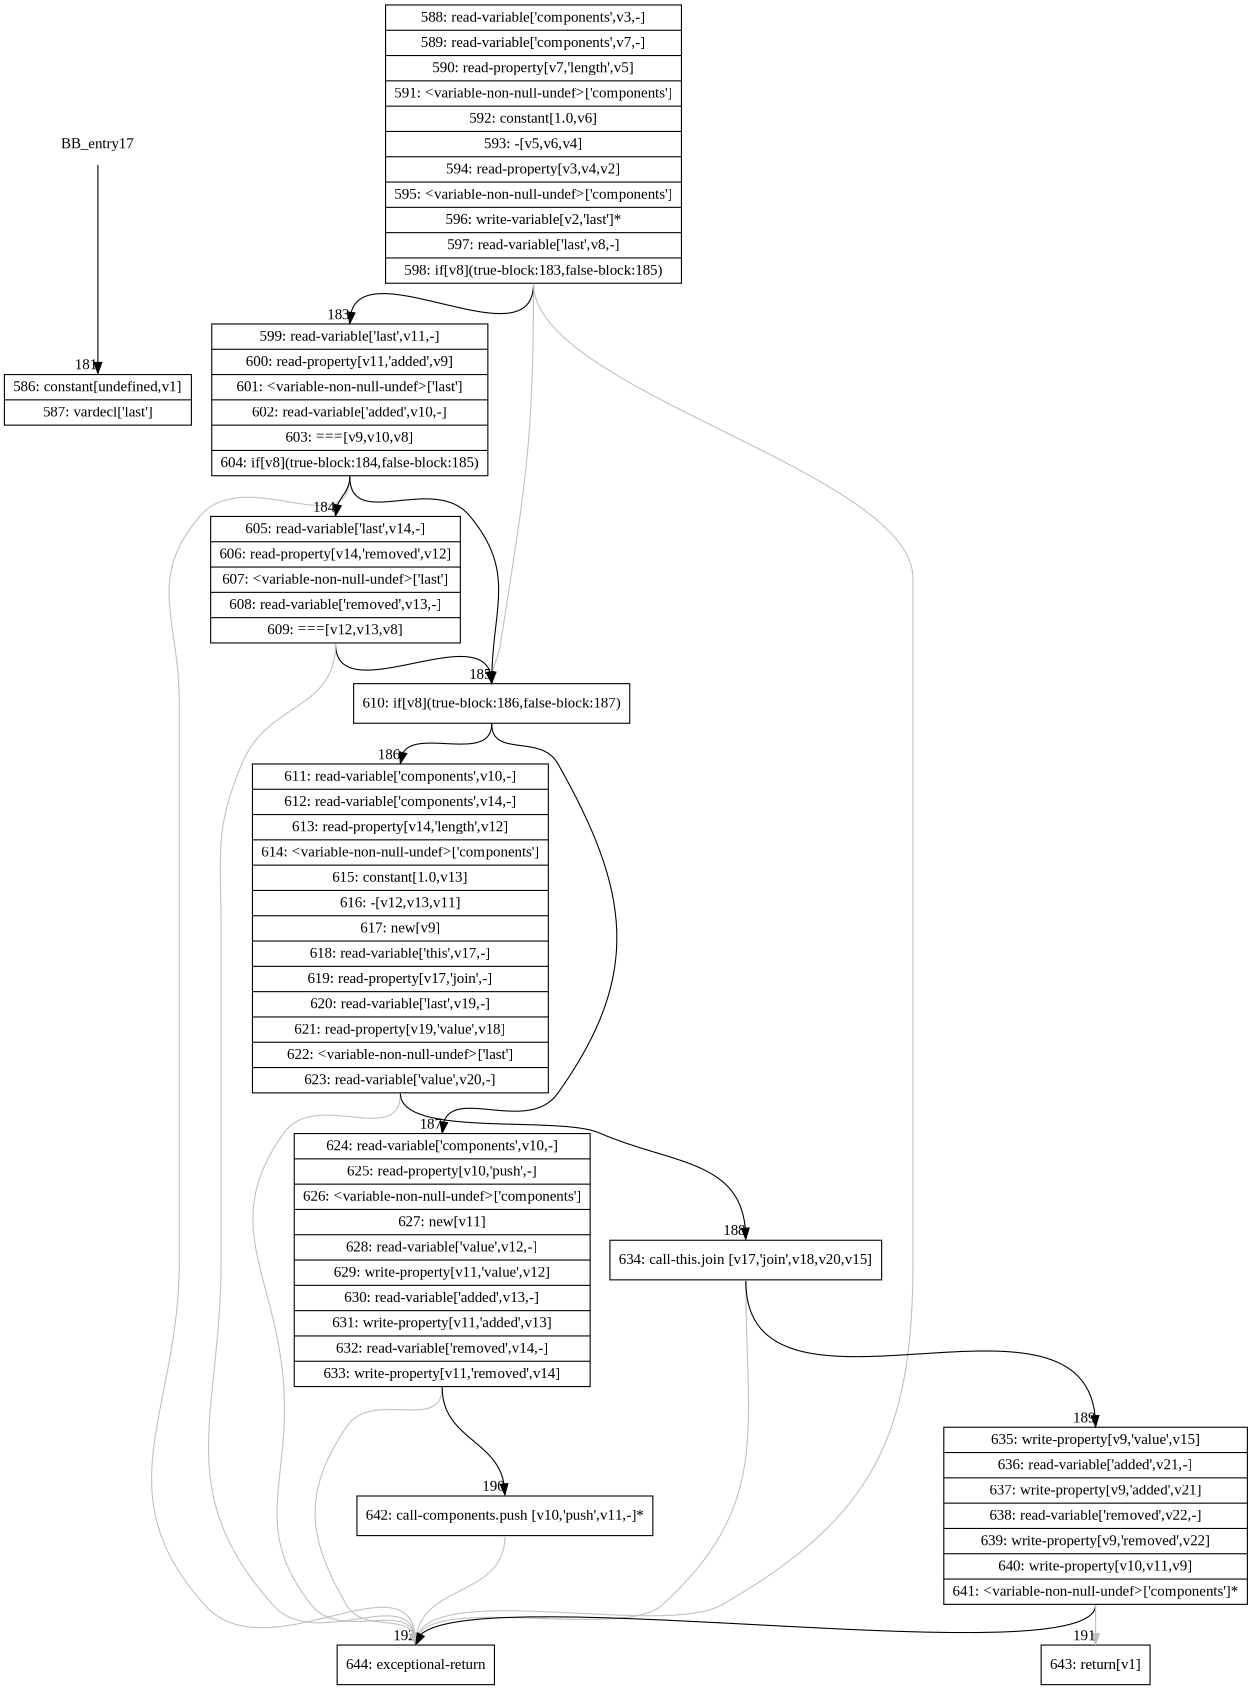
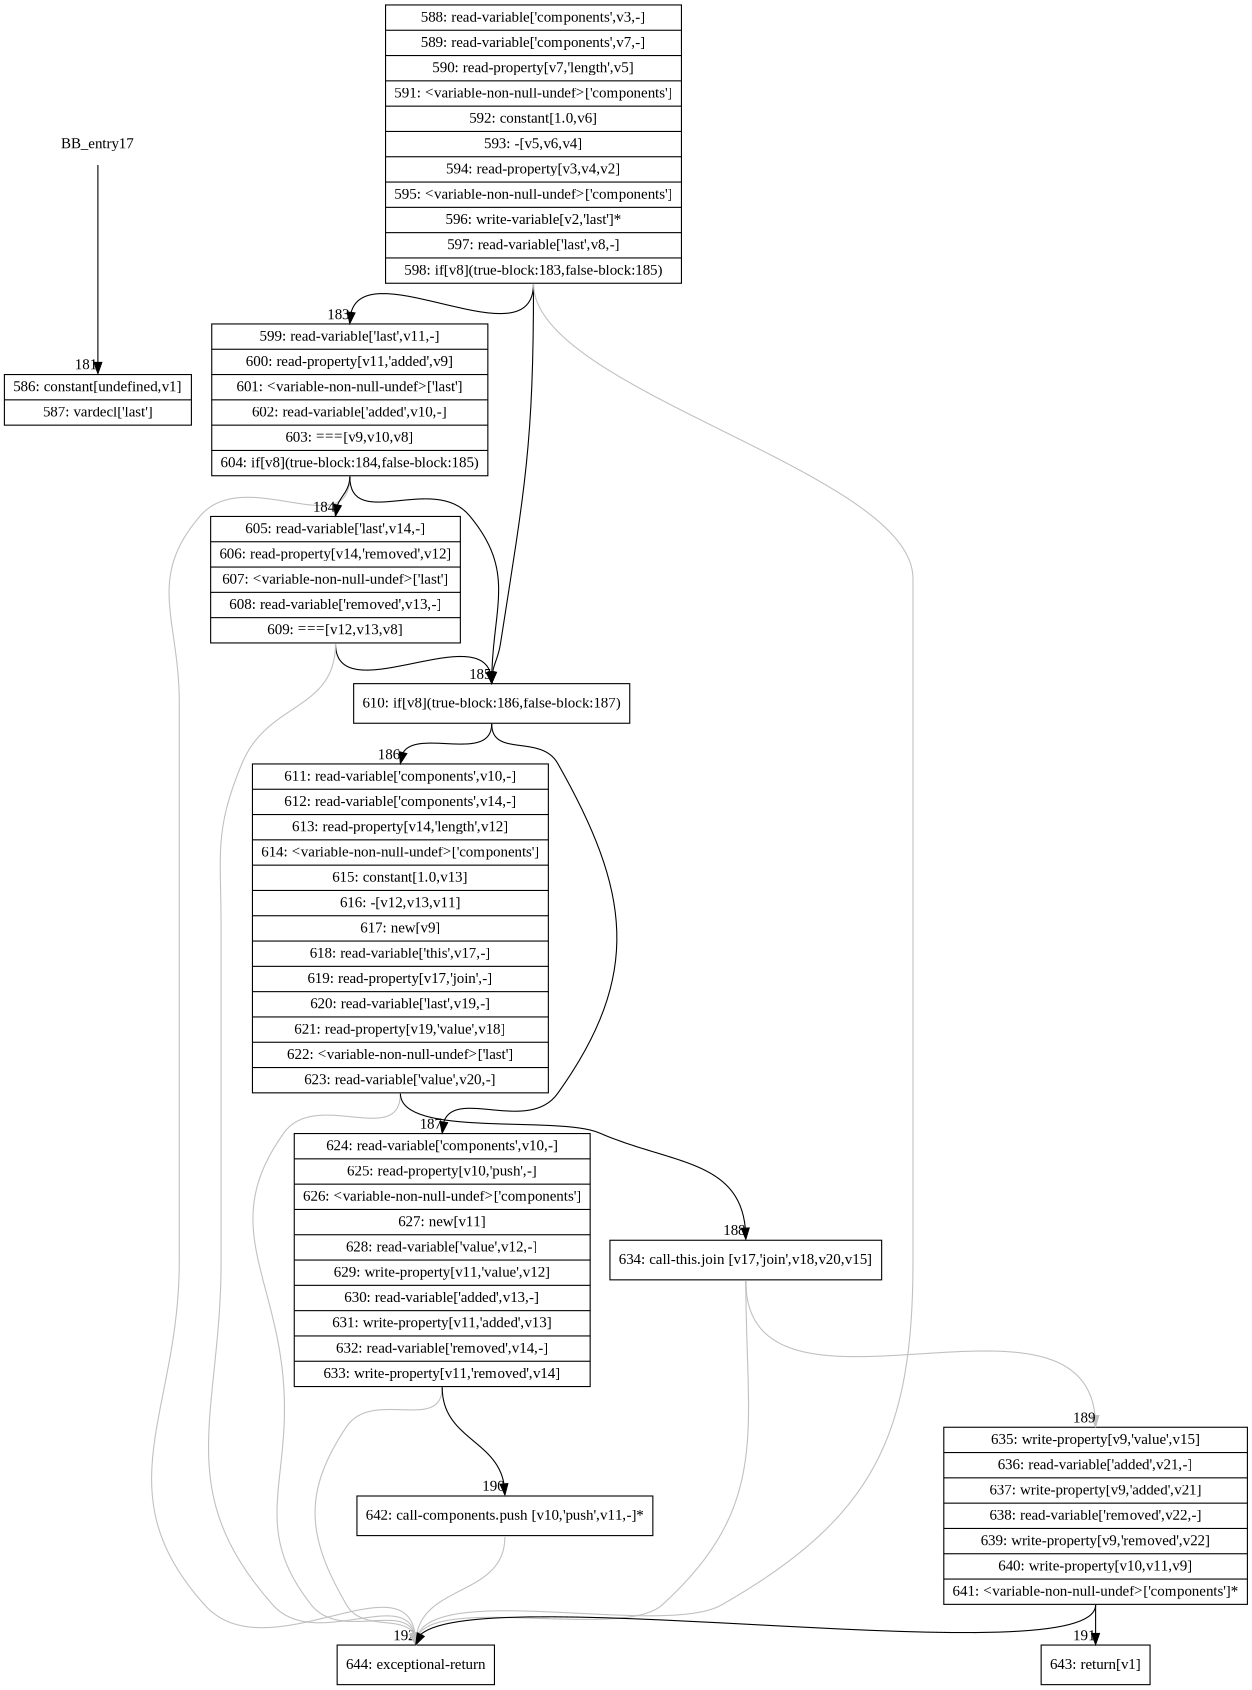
(525, 479) -> (525, 479)
(915, 1354) -> (915, 1354)
(1096, 1619) -> (1096, 1619)
